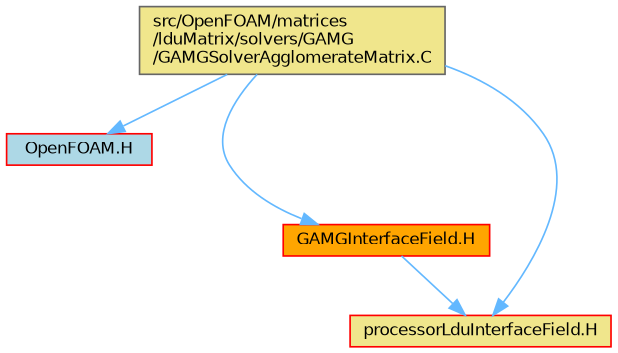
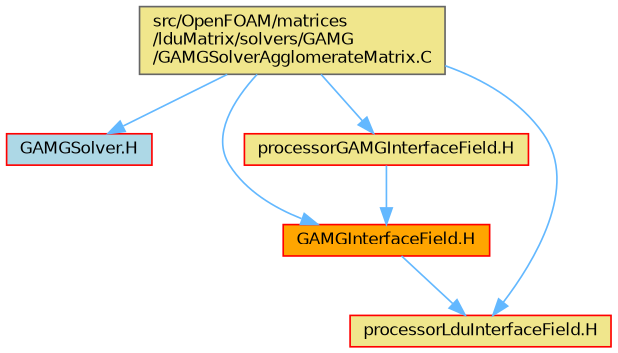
(79, 149) -> (79, 149)
none -> (386, 149)
